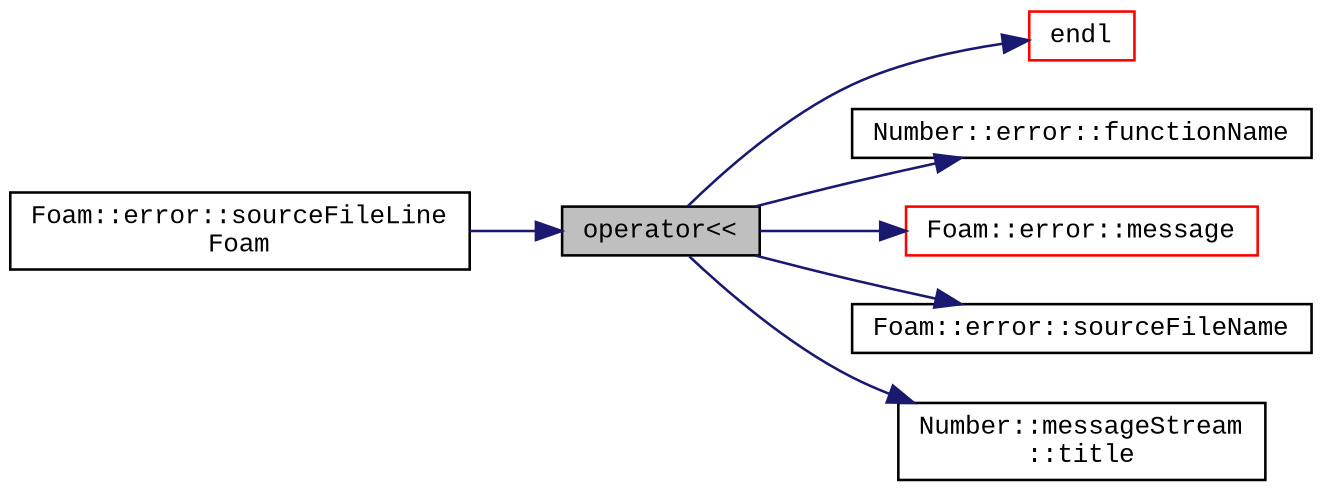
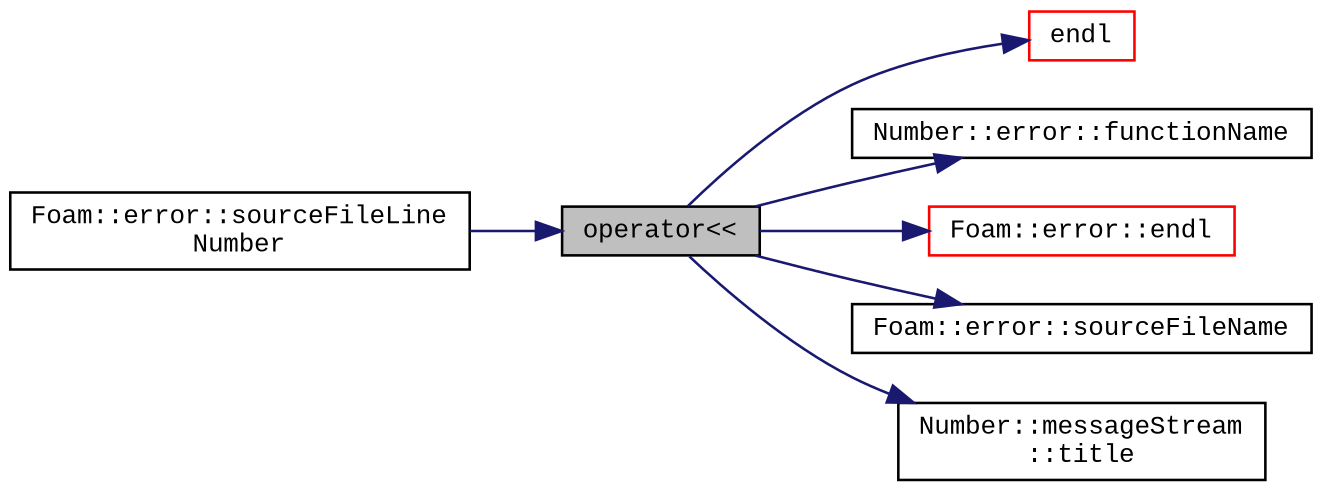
(240, 231) -> (240, 231)
(1082, 231) -> (1082, 231)
